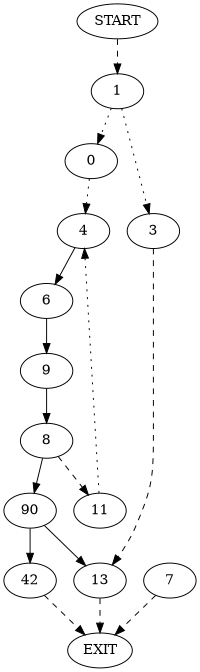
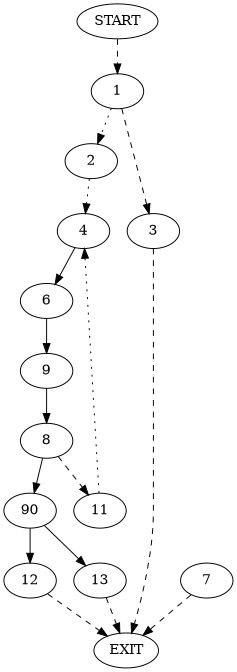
(134, 156) -> (134, 156)
(91, 161) -> (91, 161)
(153, 406) -> (153, 437)
(30, 581) -> (30, 581)
